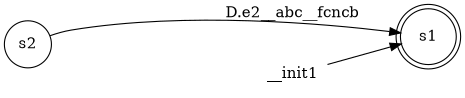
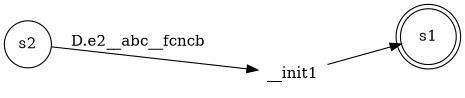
(219, 20) -> (149, 58)
